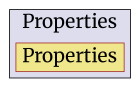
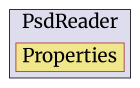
(70, 23) -> (70, 23)
